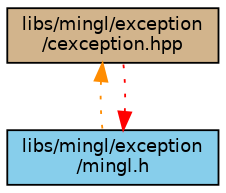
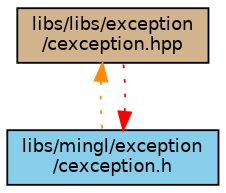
(113, 36) -> (113, 36)
(113, 158) -> (113, 158)
